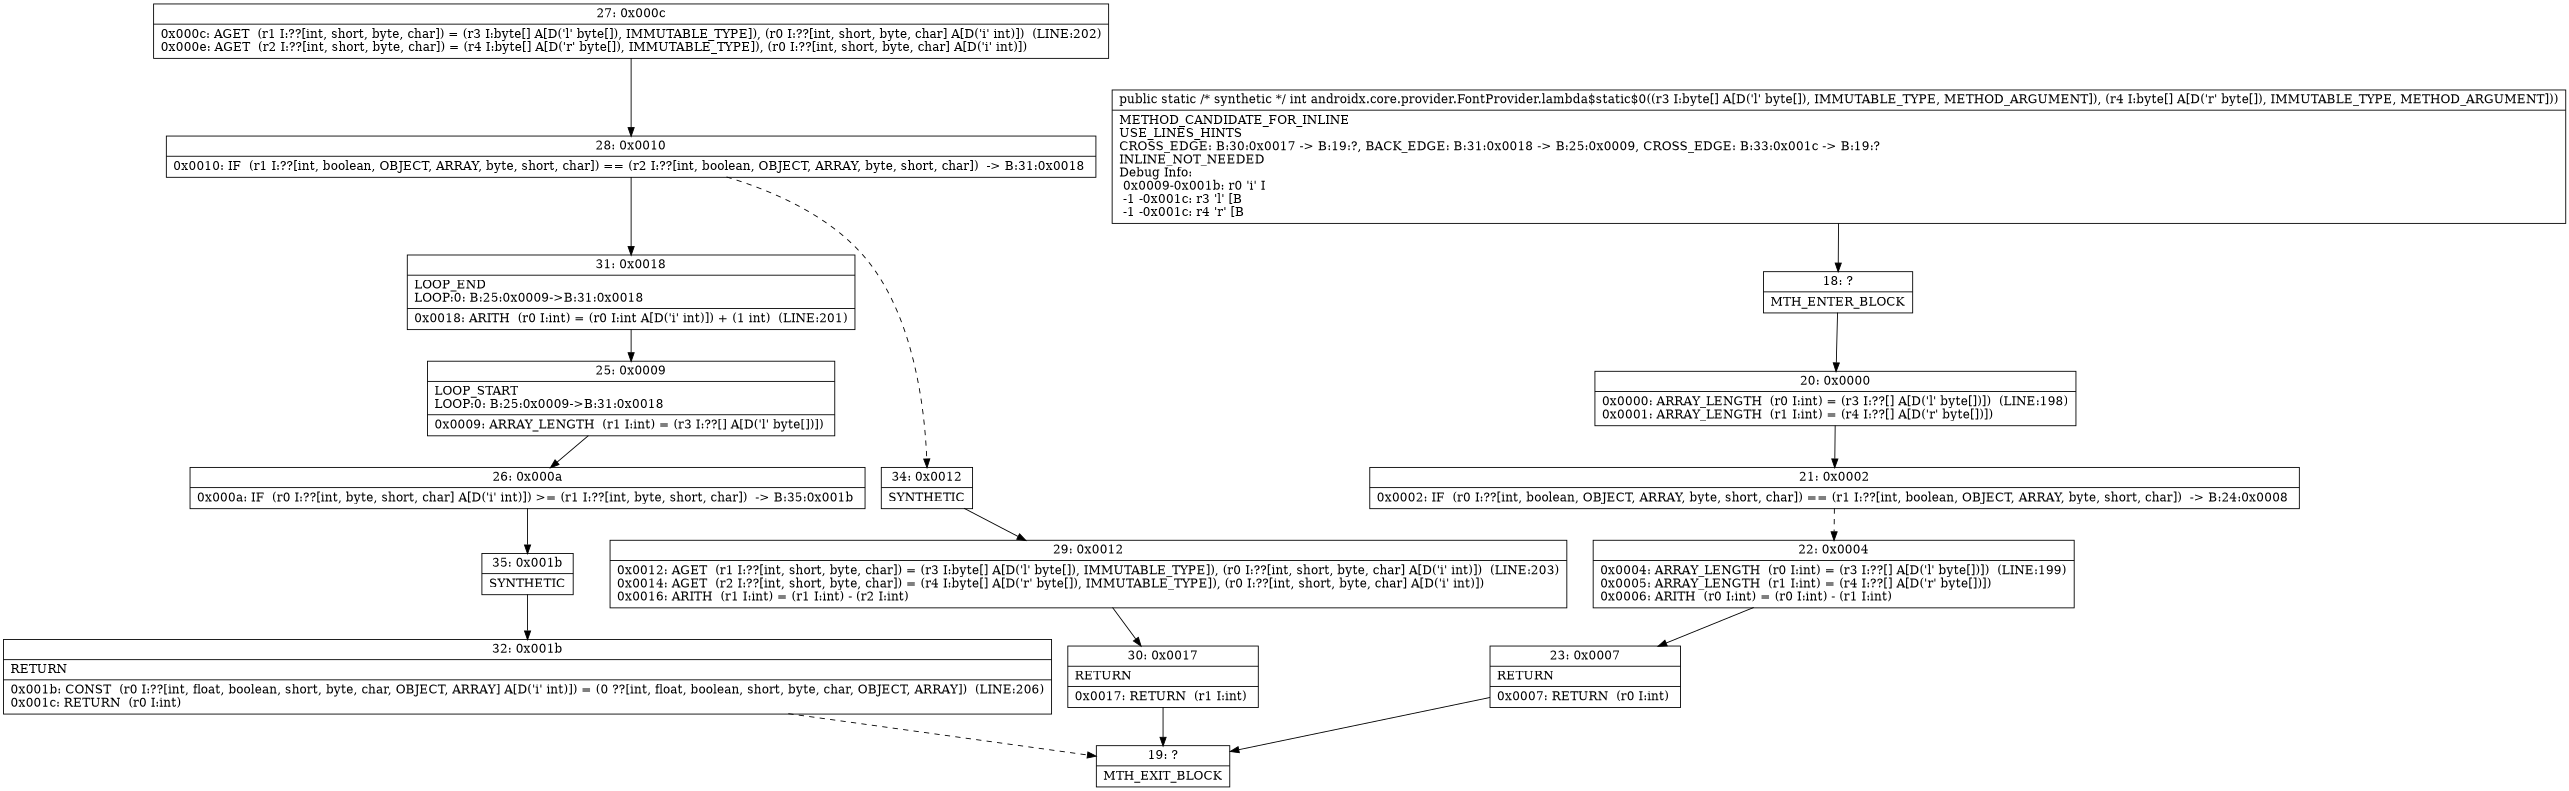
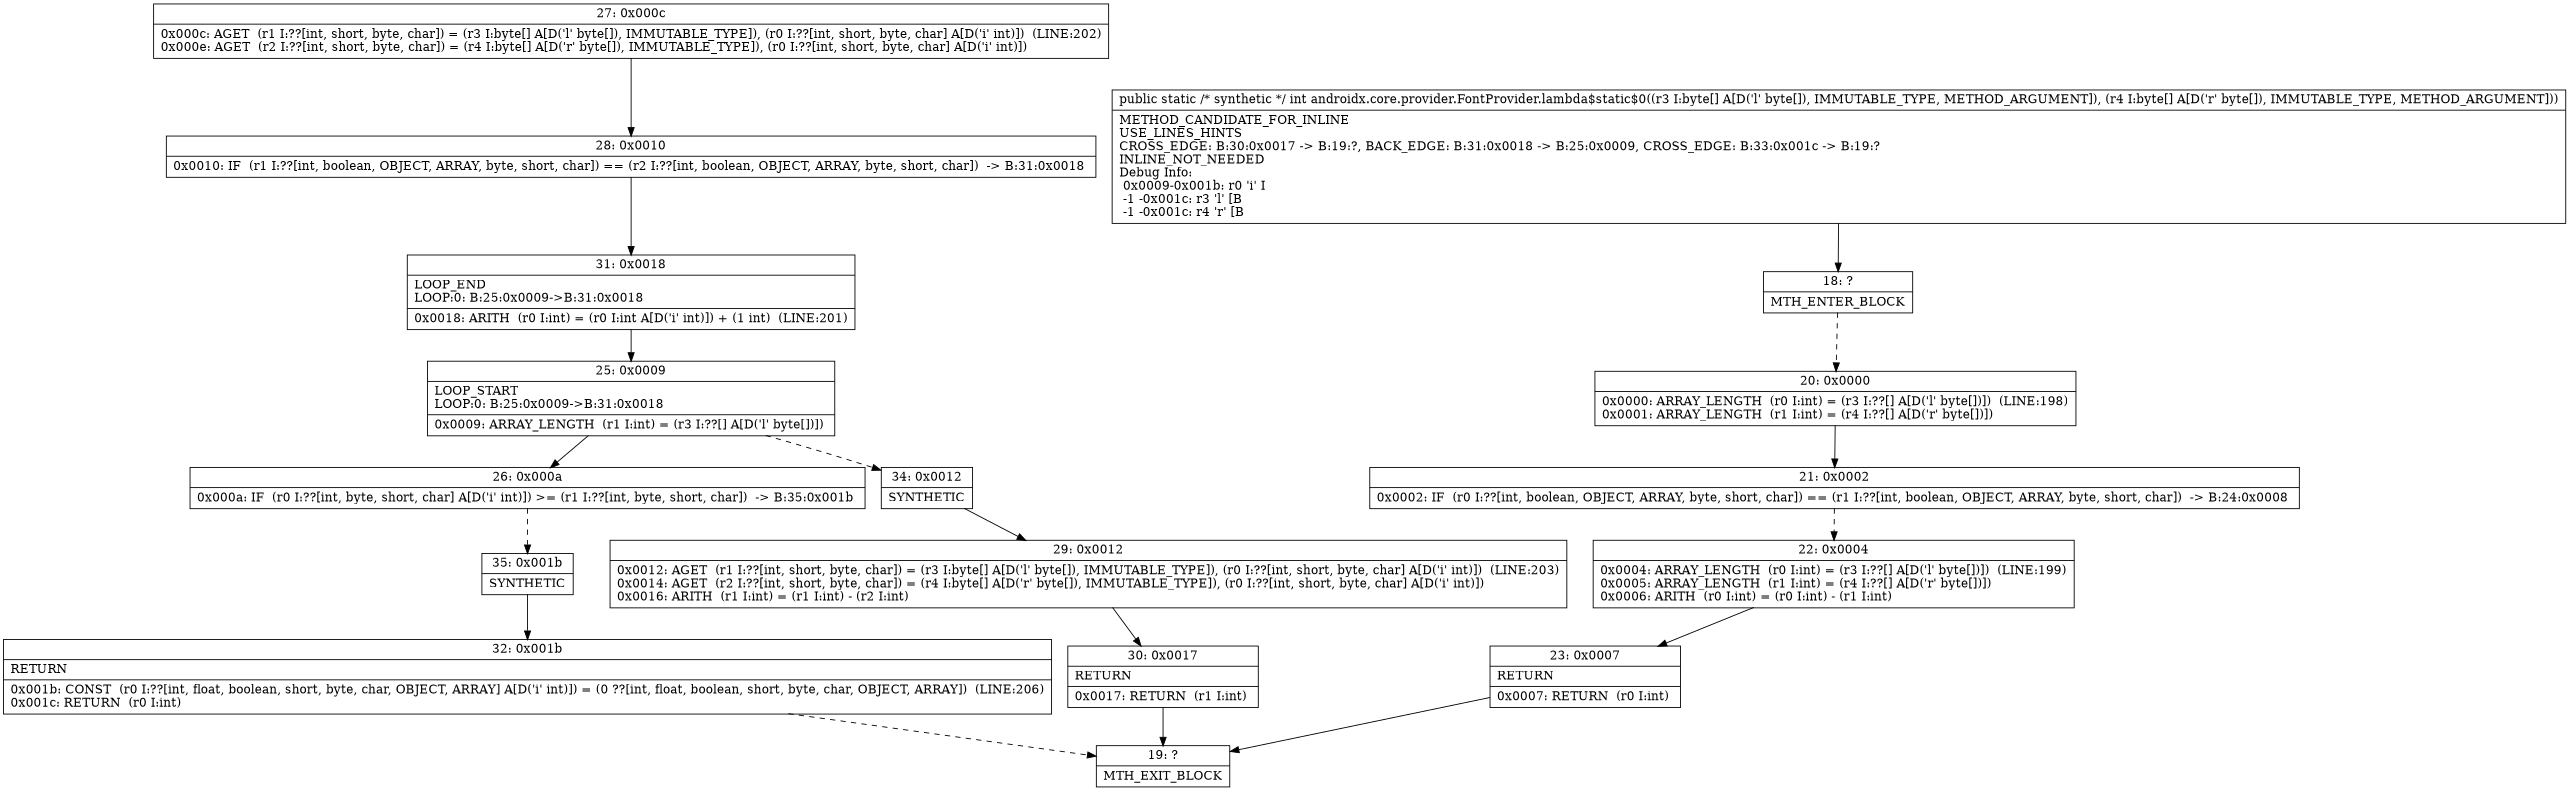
(880, 278) -> (819, 451)
(1837, 338) -> (1837, 338)
(528, 527) -> (528, 527)
